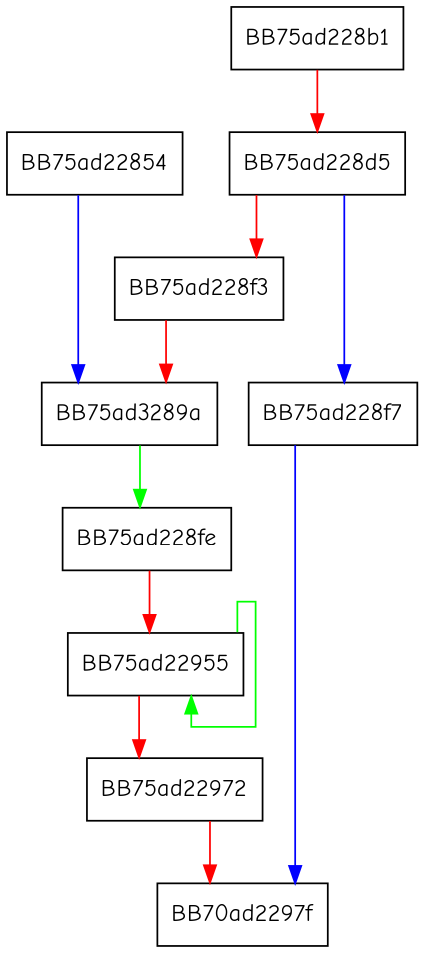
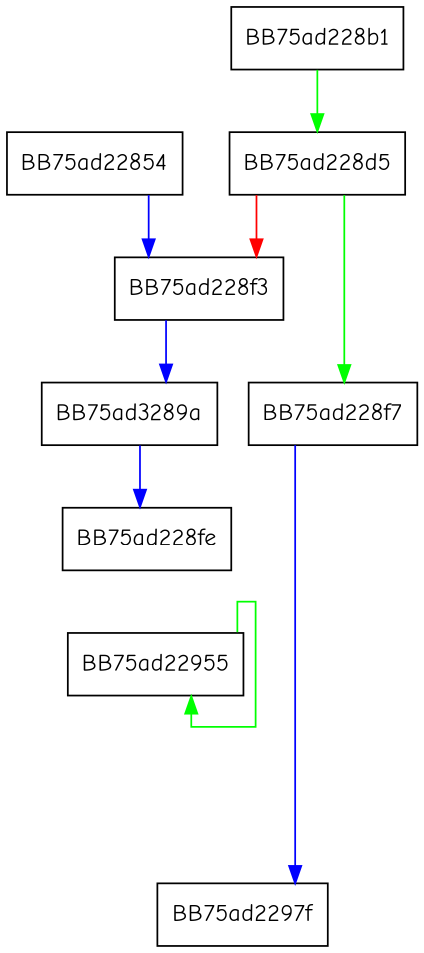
(317, 92) -> (317, 92)
(78, 280) -> (149, 217)
(344, 280) -> (344, 280)
(166, 342) -> (166, 342)
(140, 468) -> (140, 468)
(150, 593) -> none
(175, 789) -> none
(243, 915) -> (243, 915)
